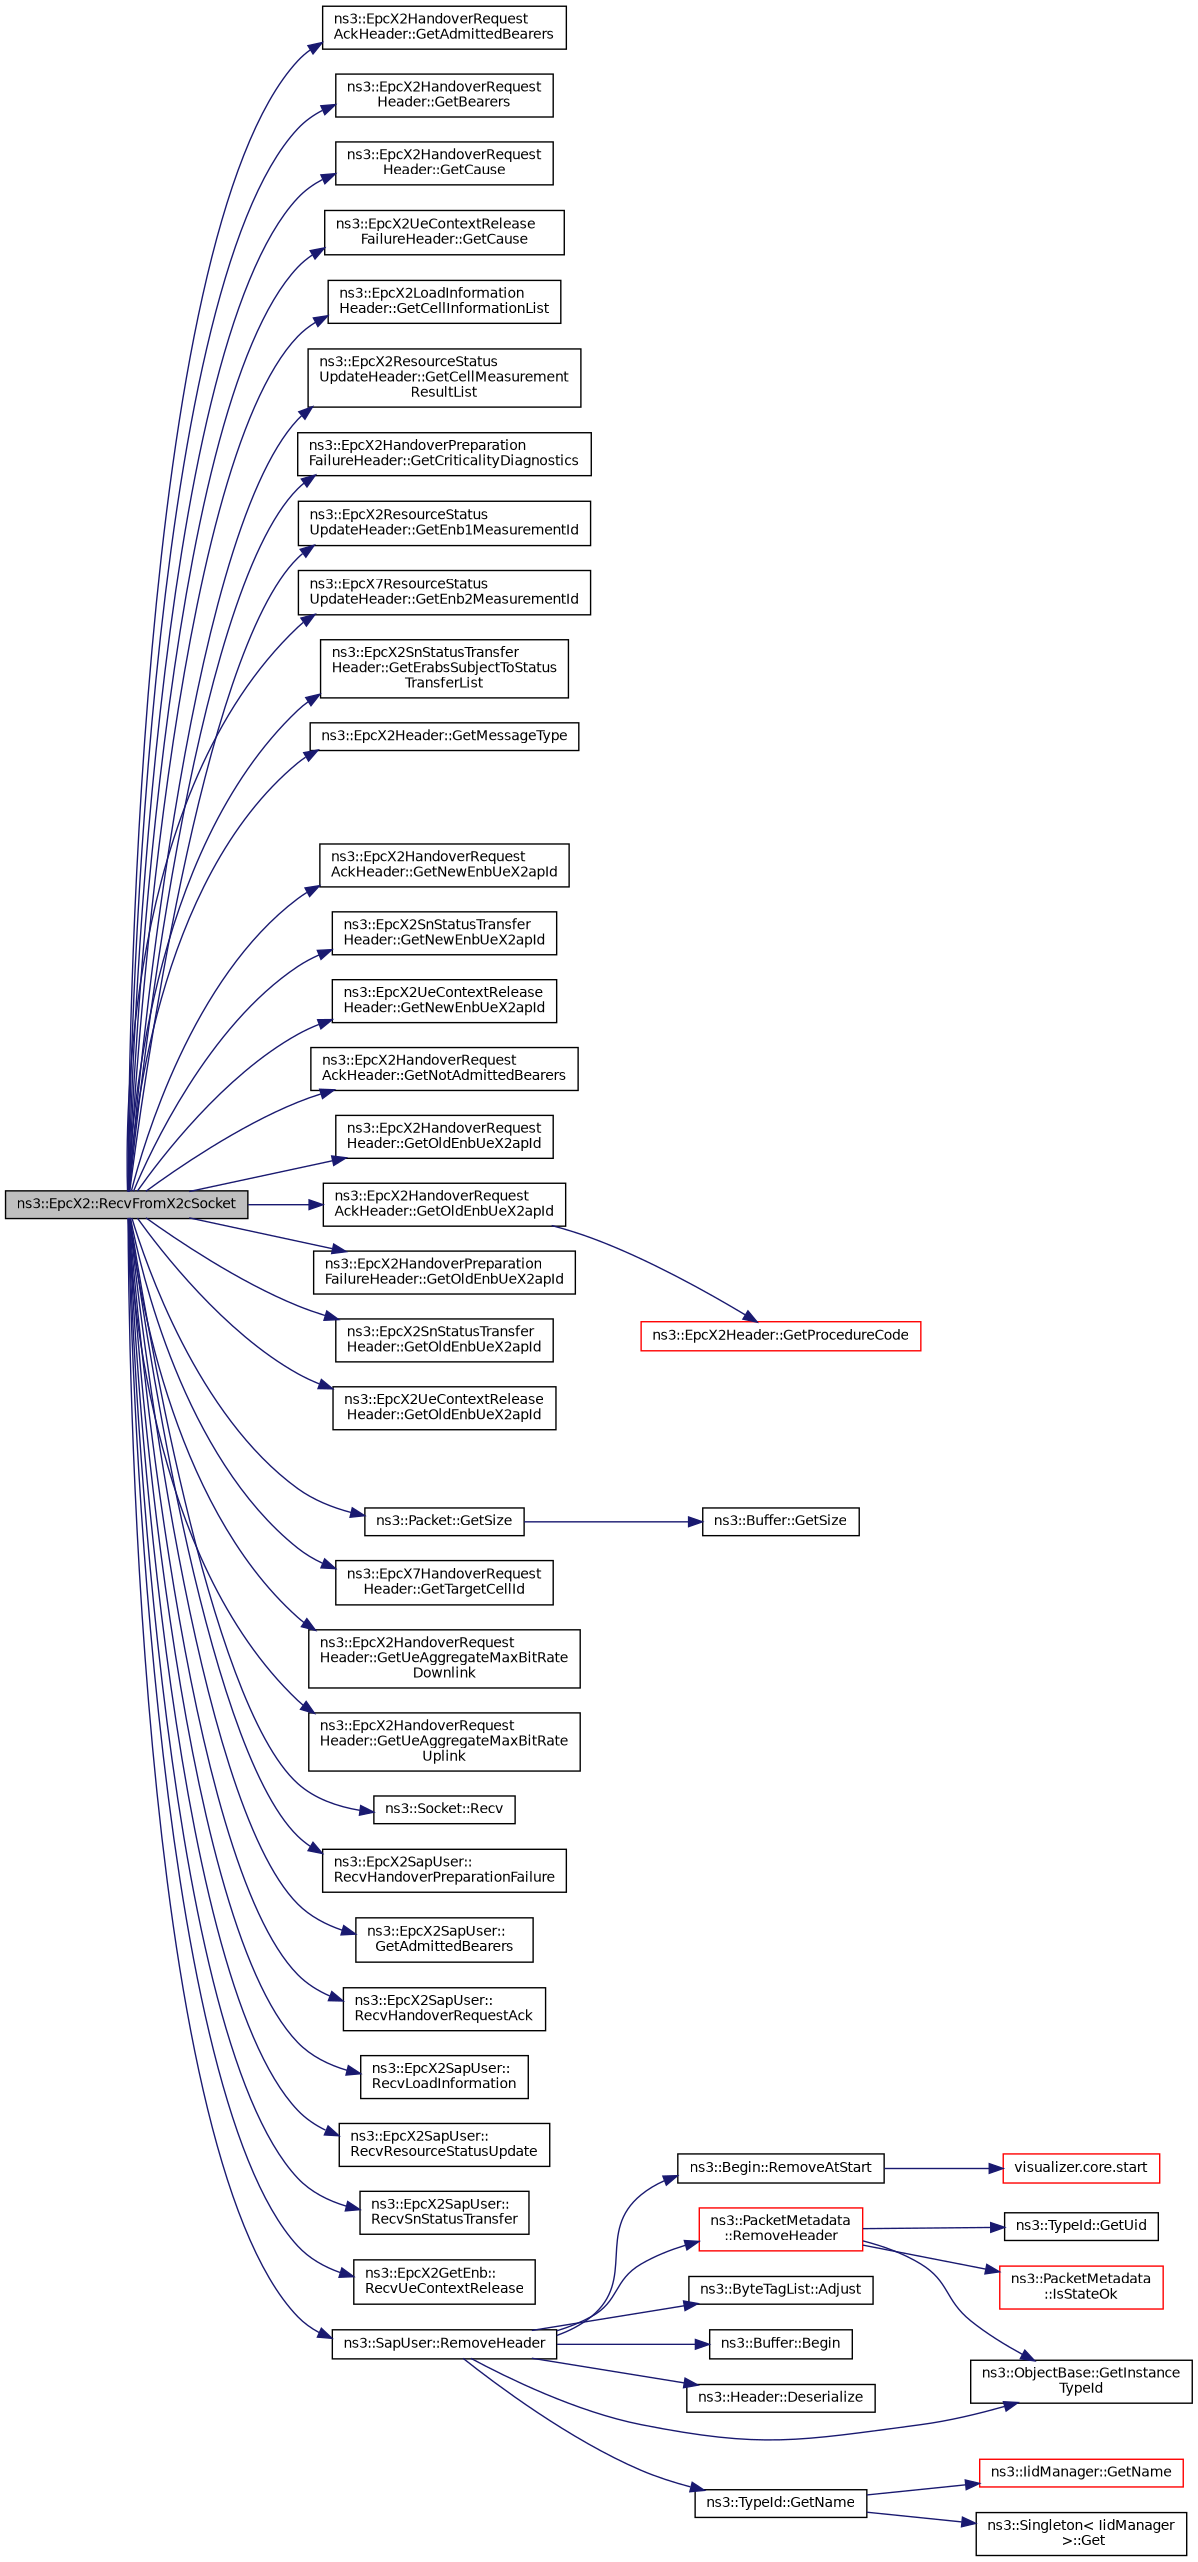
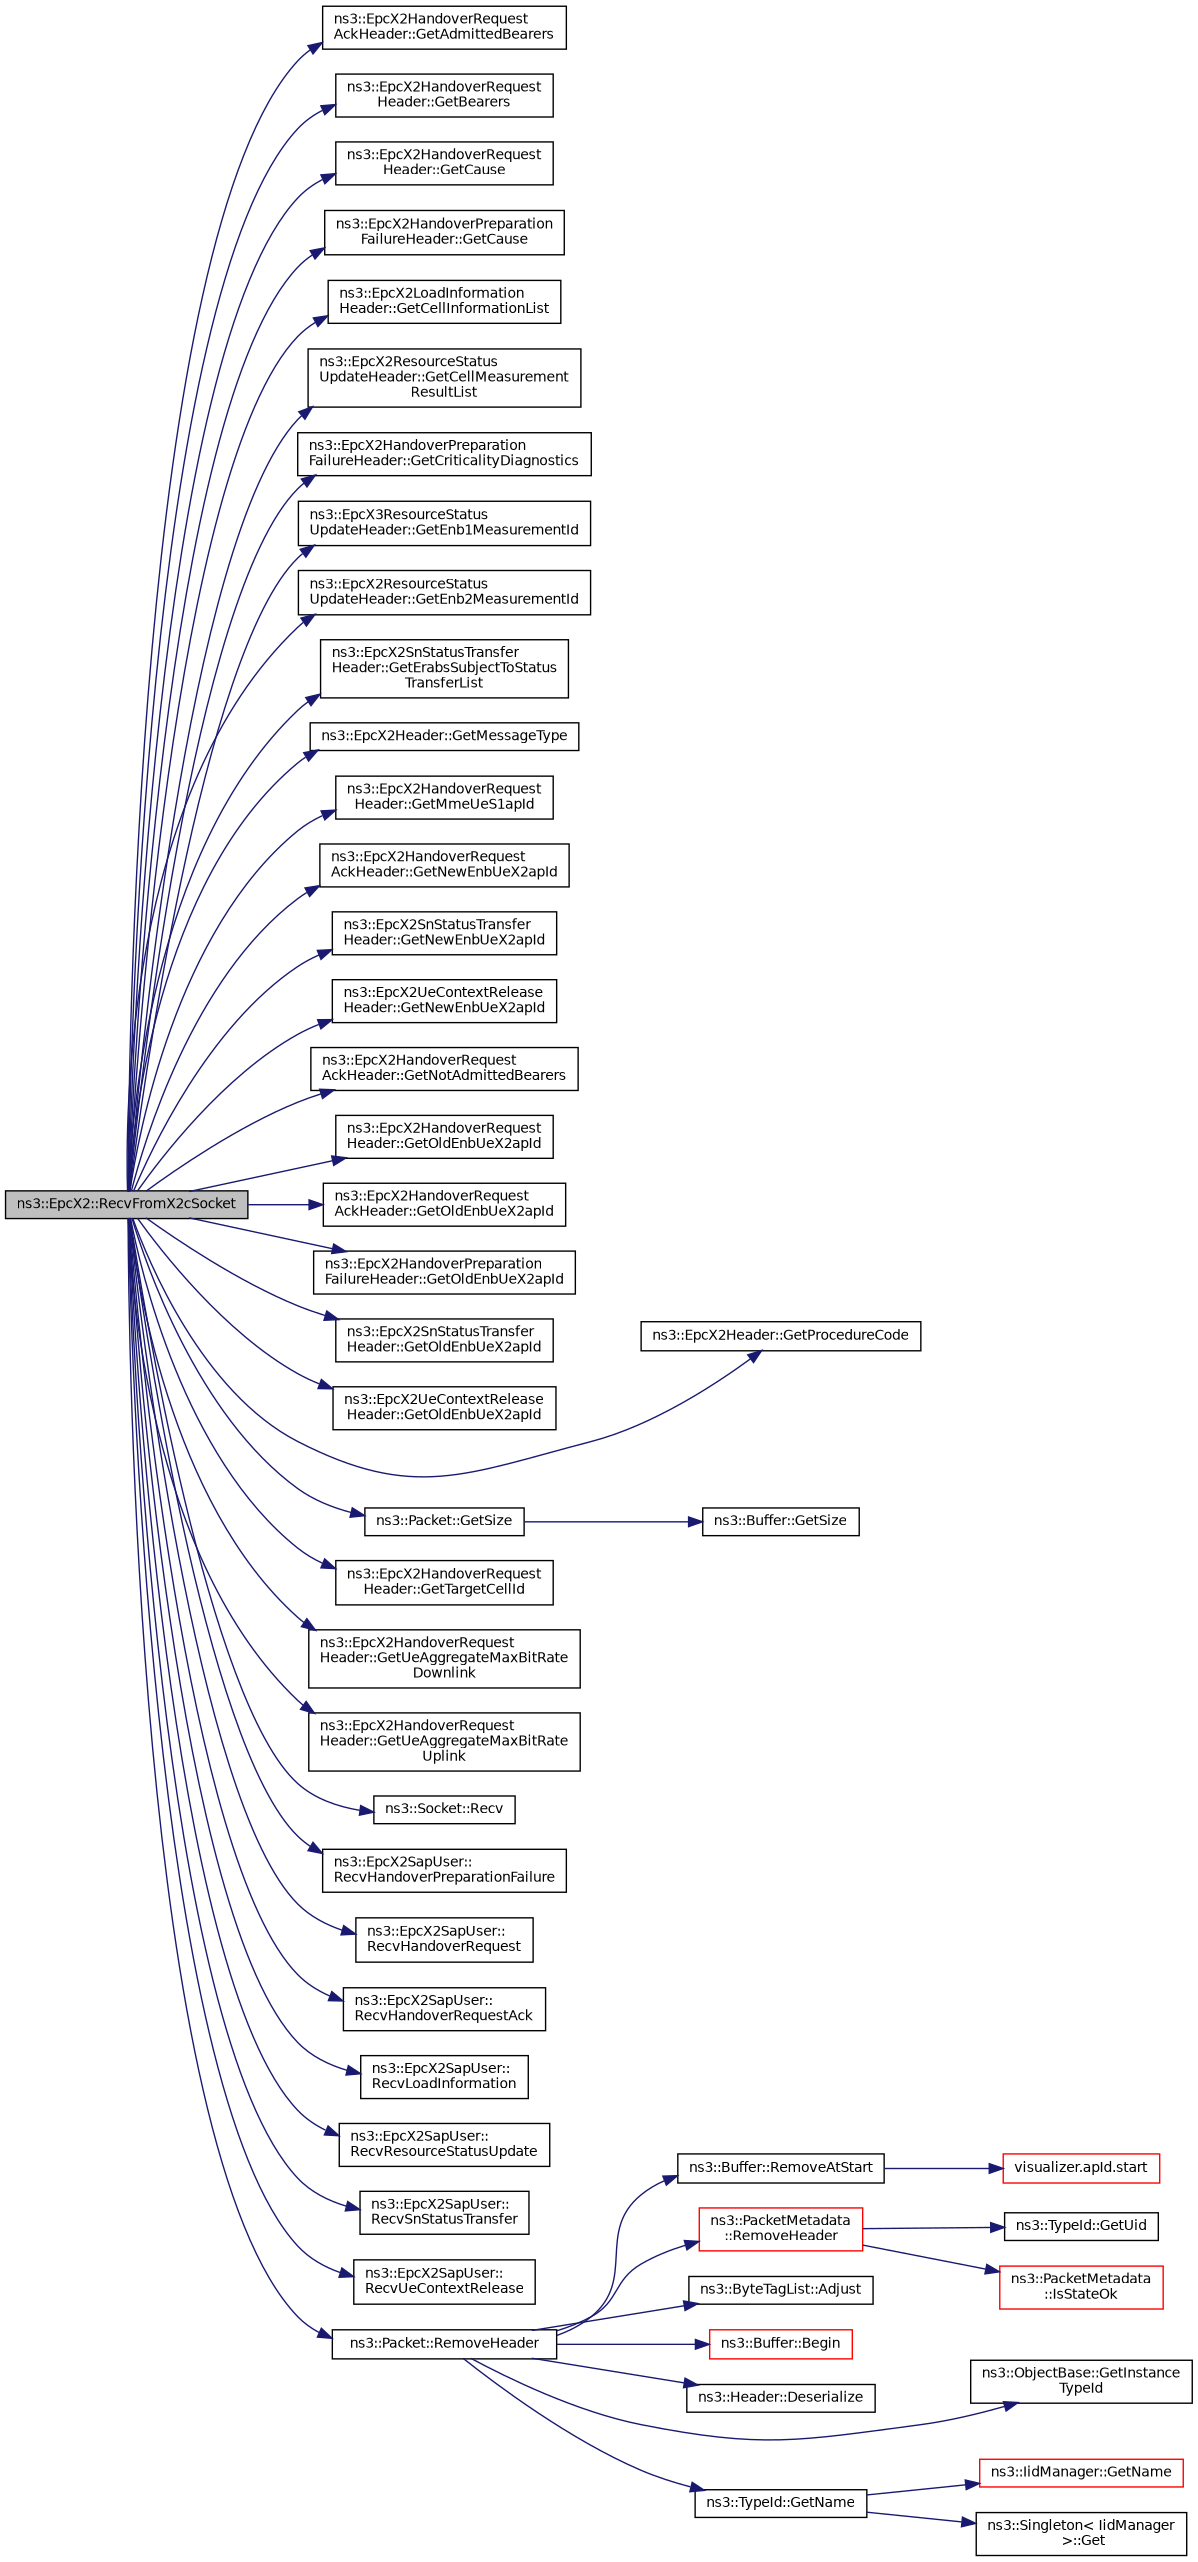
(444, 233) -> (444, 233)
(444, 523) -> (444, 523)
(444, 593) -> (444, 593)
none -> (444, 798)
(651, 1264) -> (392, 1474)
(781, 1336) -> (781, 1336)
(444, 1583) -> (444, 1583)
(444, 1940) -> (444, 1940)
(781, 2168) -> (781, 2168)
(1081, 2168) -> (1081, 2168)
(444, 2282) -> (444, 2282)
(947, 2291) -> none
(444, 2344) -> (444, 2344)
(781, 2344) -> (781, 2344)
